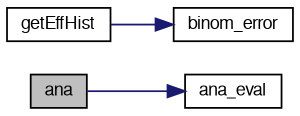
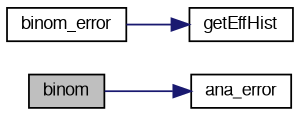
(133, 25) -> (149, 25)
(59, 91) -> (67, 91)
(233, 91) -> (241, 91)
